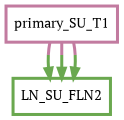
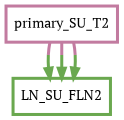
(62, 24) -> (62, 24)
